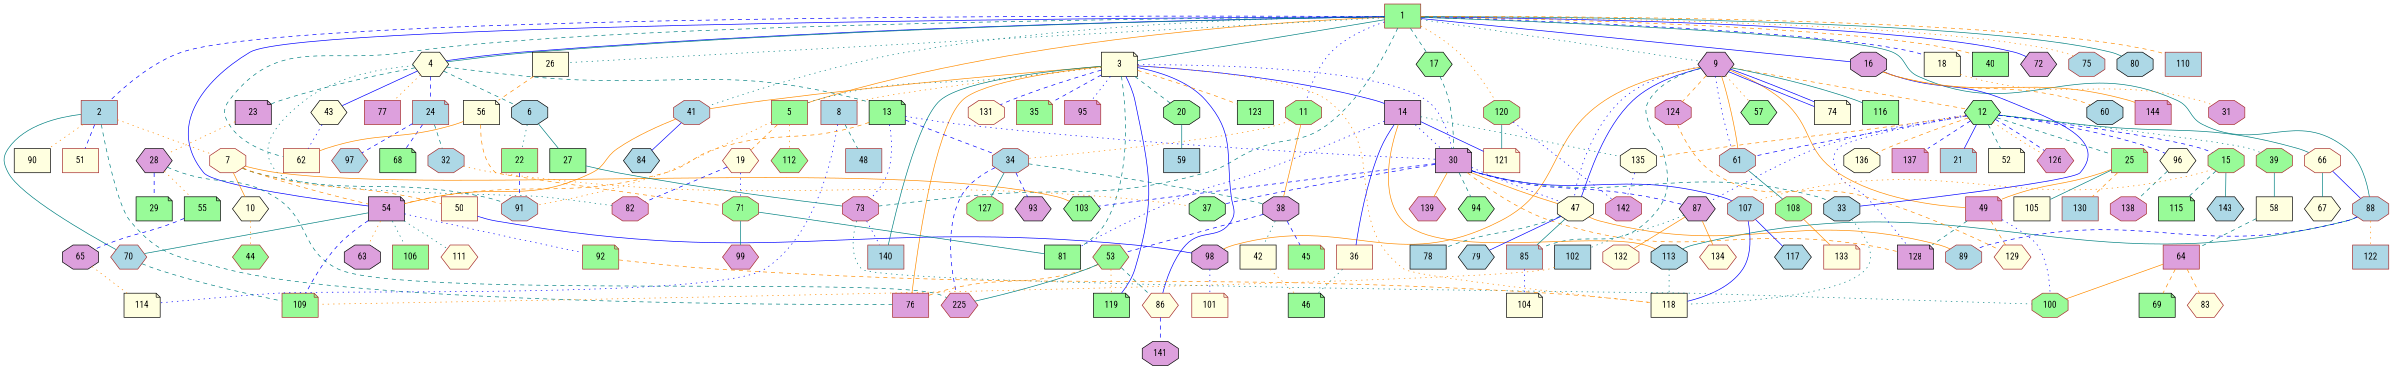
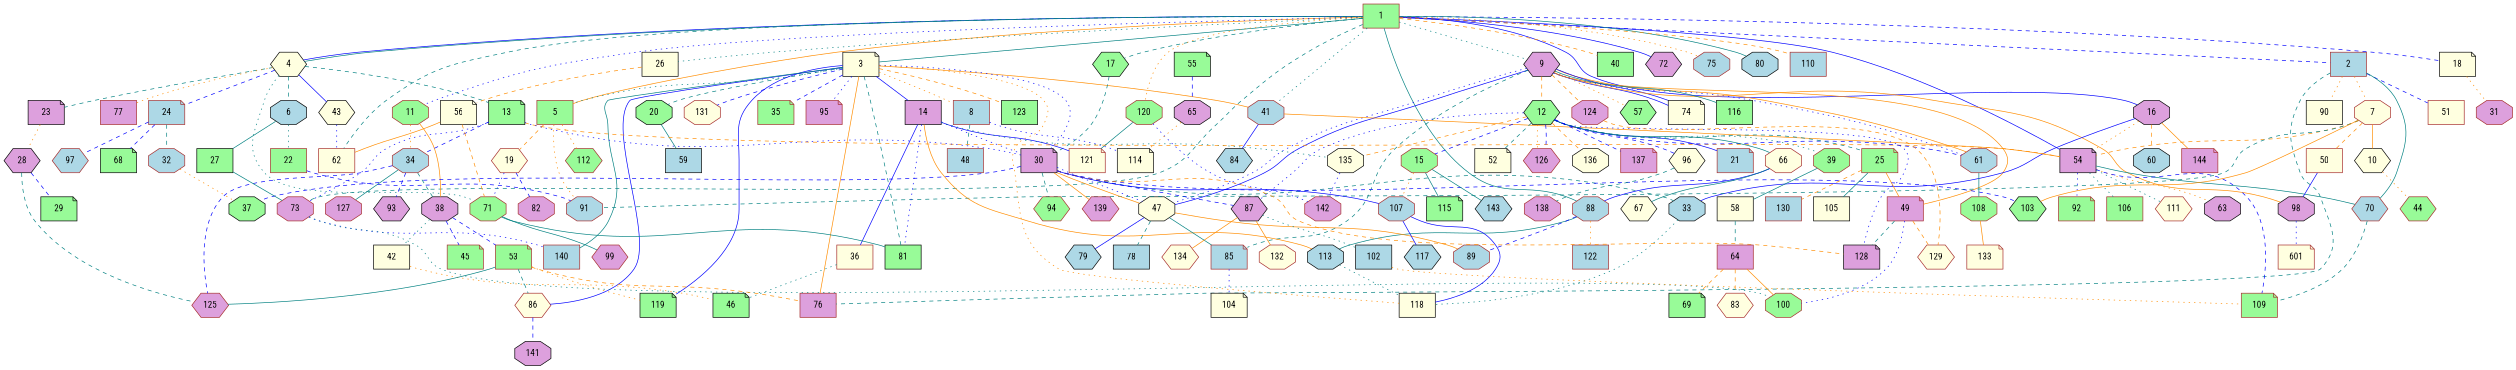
none -> (2117, 135)
(177, 184) -> none
(2202, 184) -> (1431, 184)
(409, 192) -> (299, 188)
(985, 209) -> (343, 209)
(1476, 209) -> (1052, 209)
(1111, 257) -> (513, 257)
(877, 277) -> none
(960, 305) -> (210, 305)
(1210, 305) -> (2296, 257)
